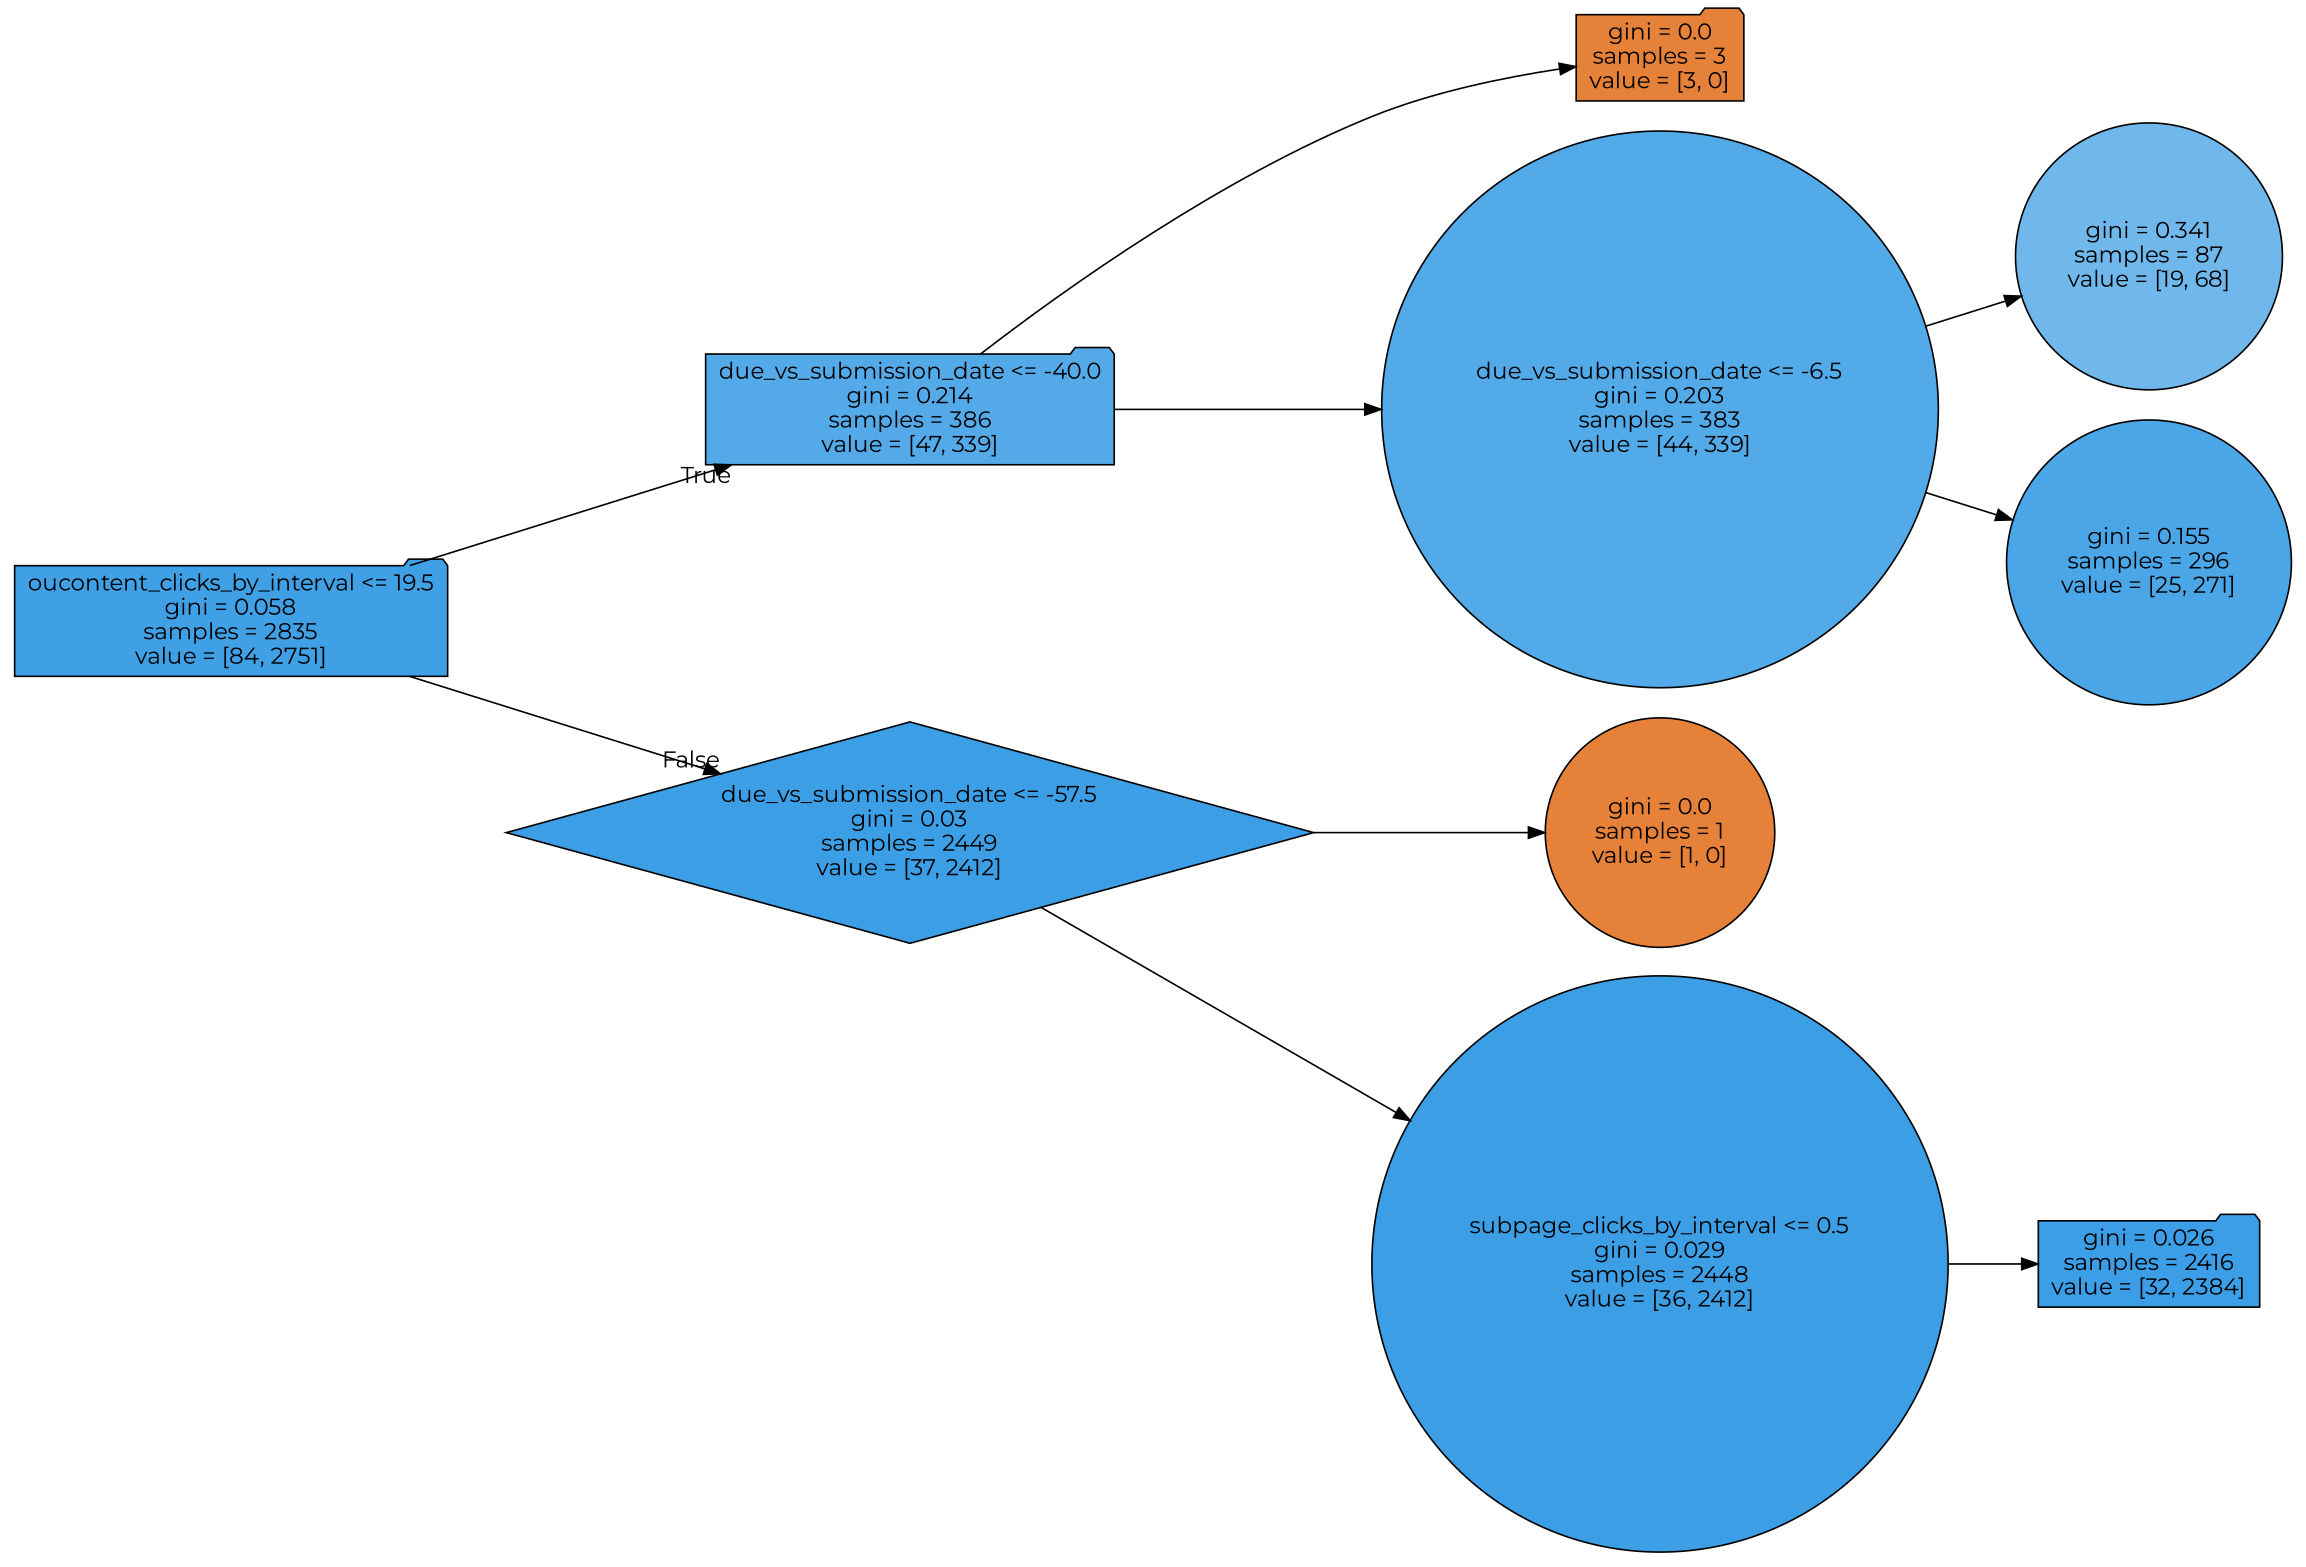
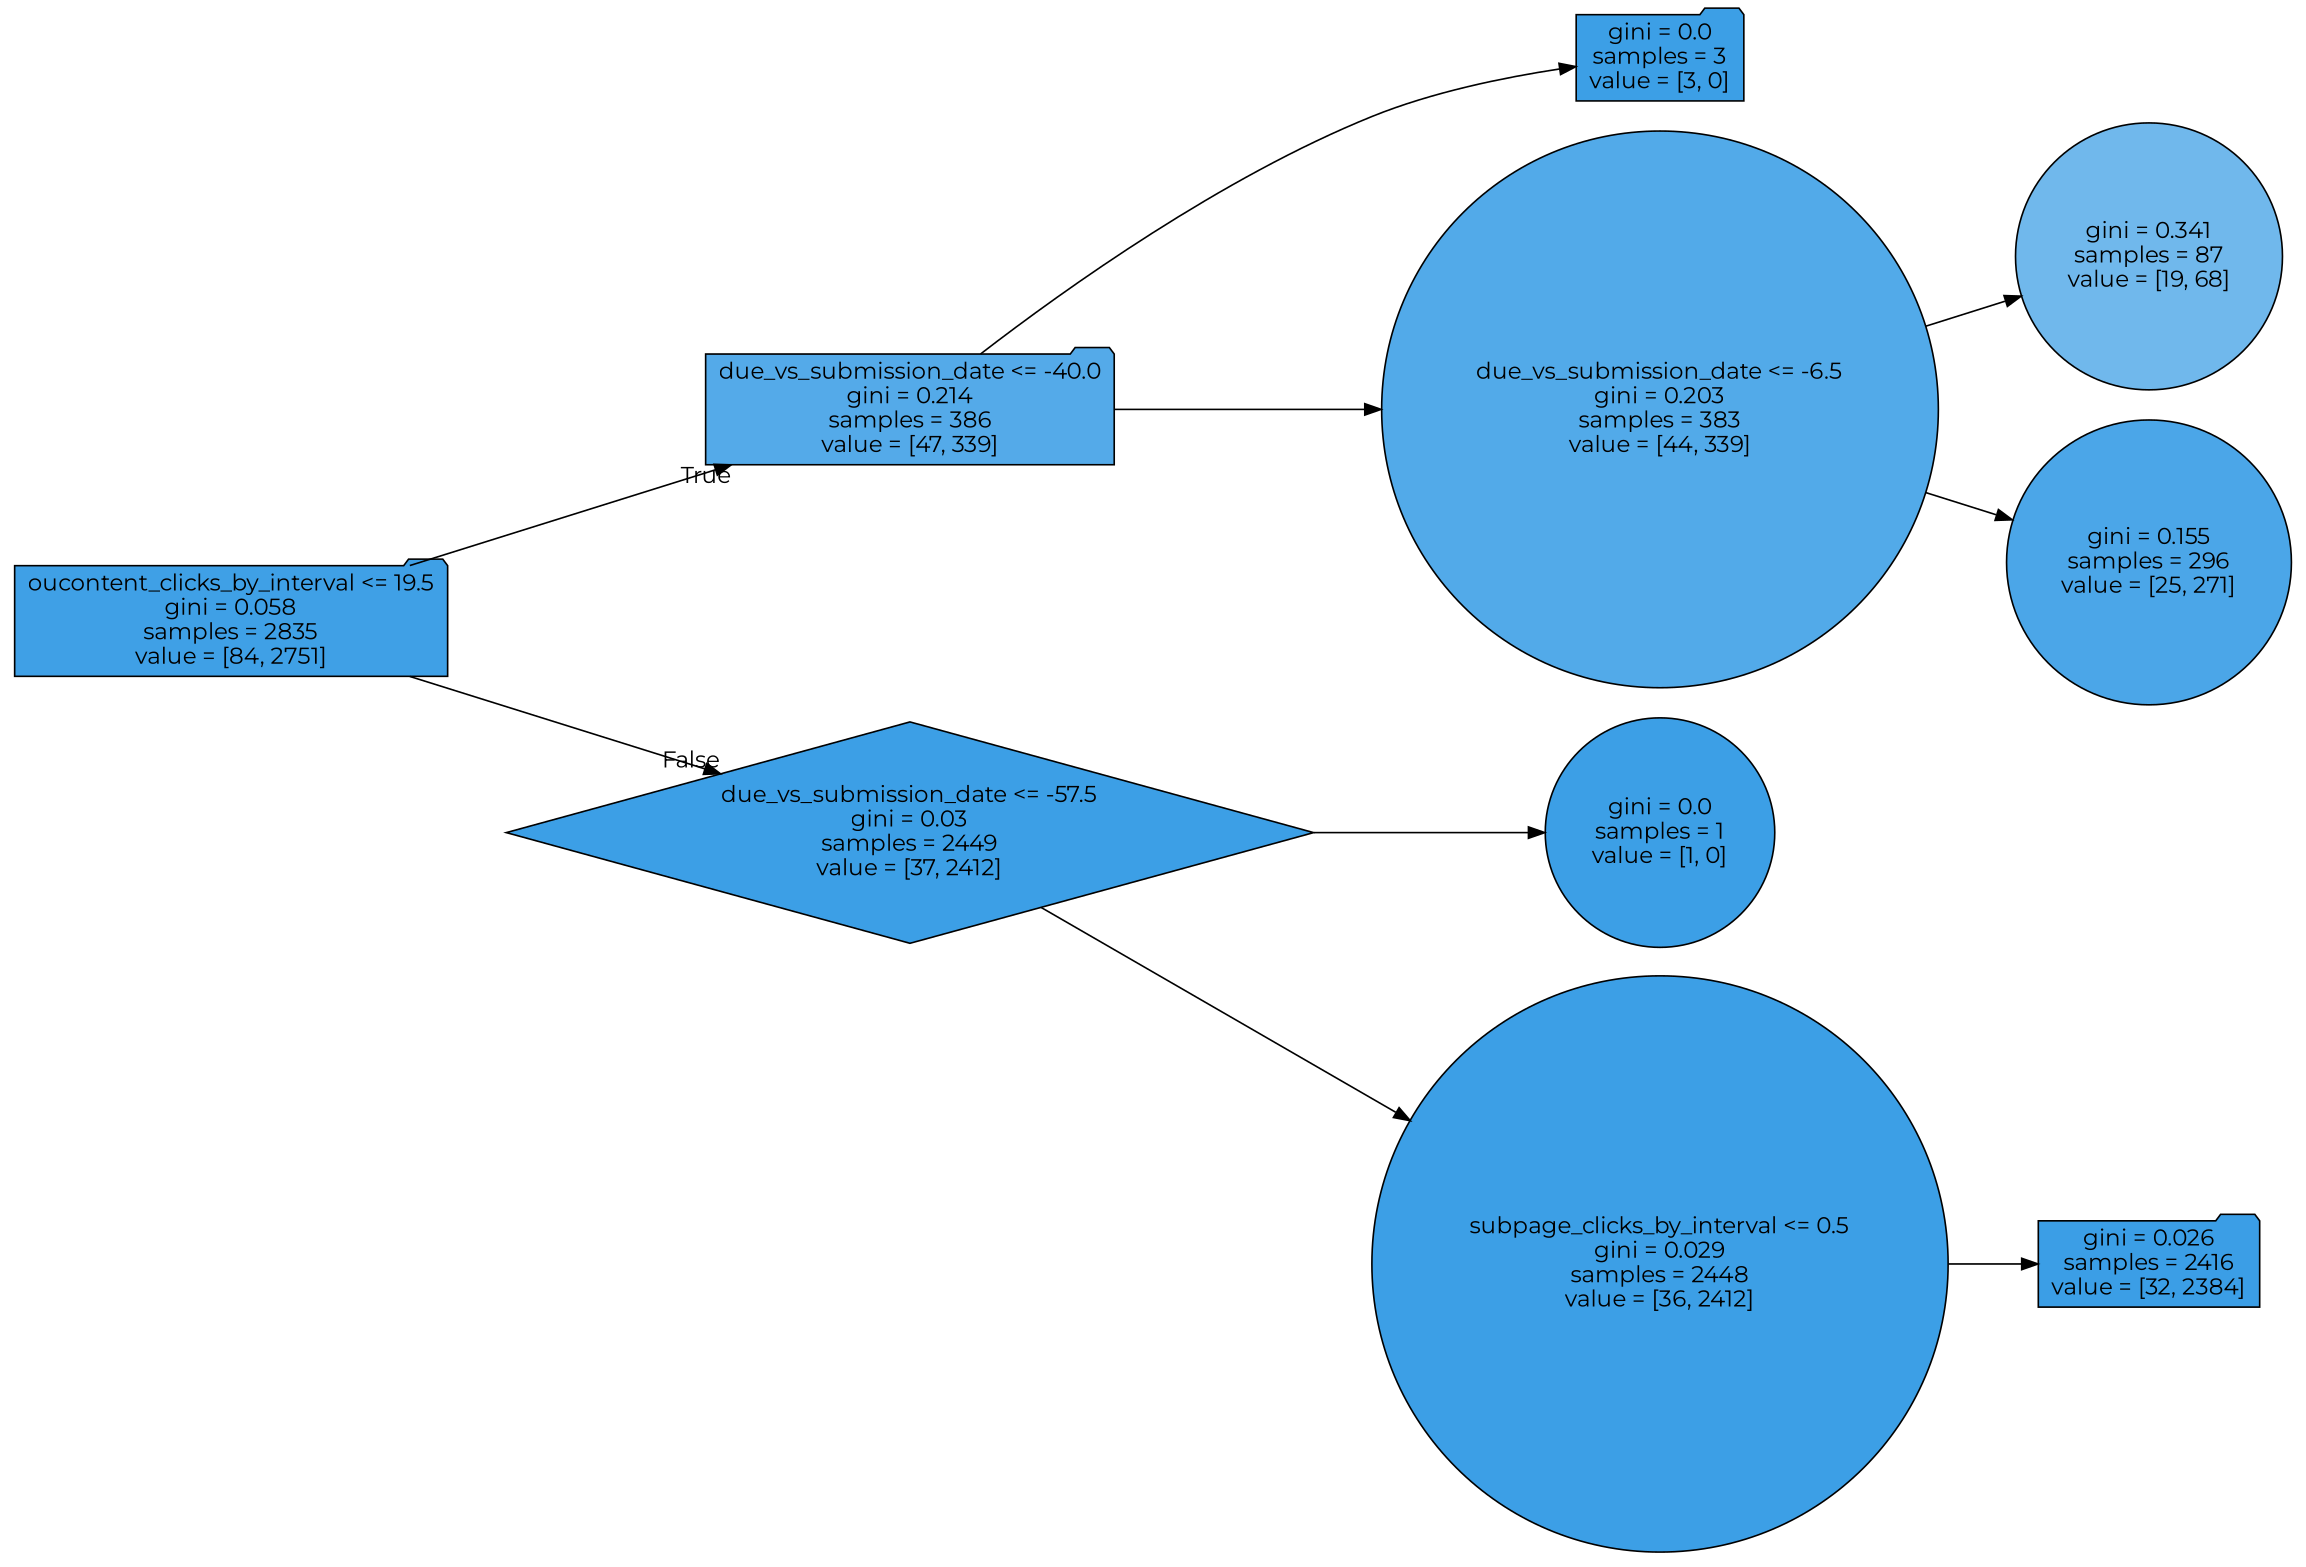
(1660, 58) -> (1660, 58)
(1660, 833) -> (1660, 833)
